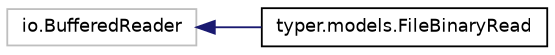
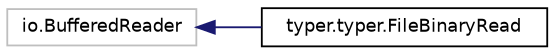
(405, 27) -> (405, 27)
